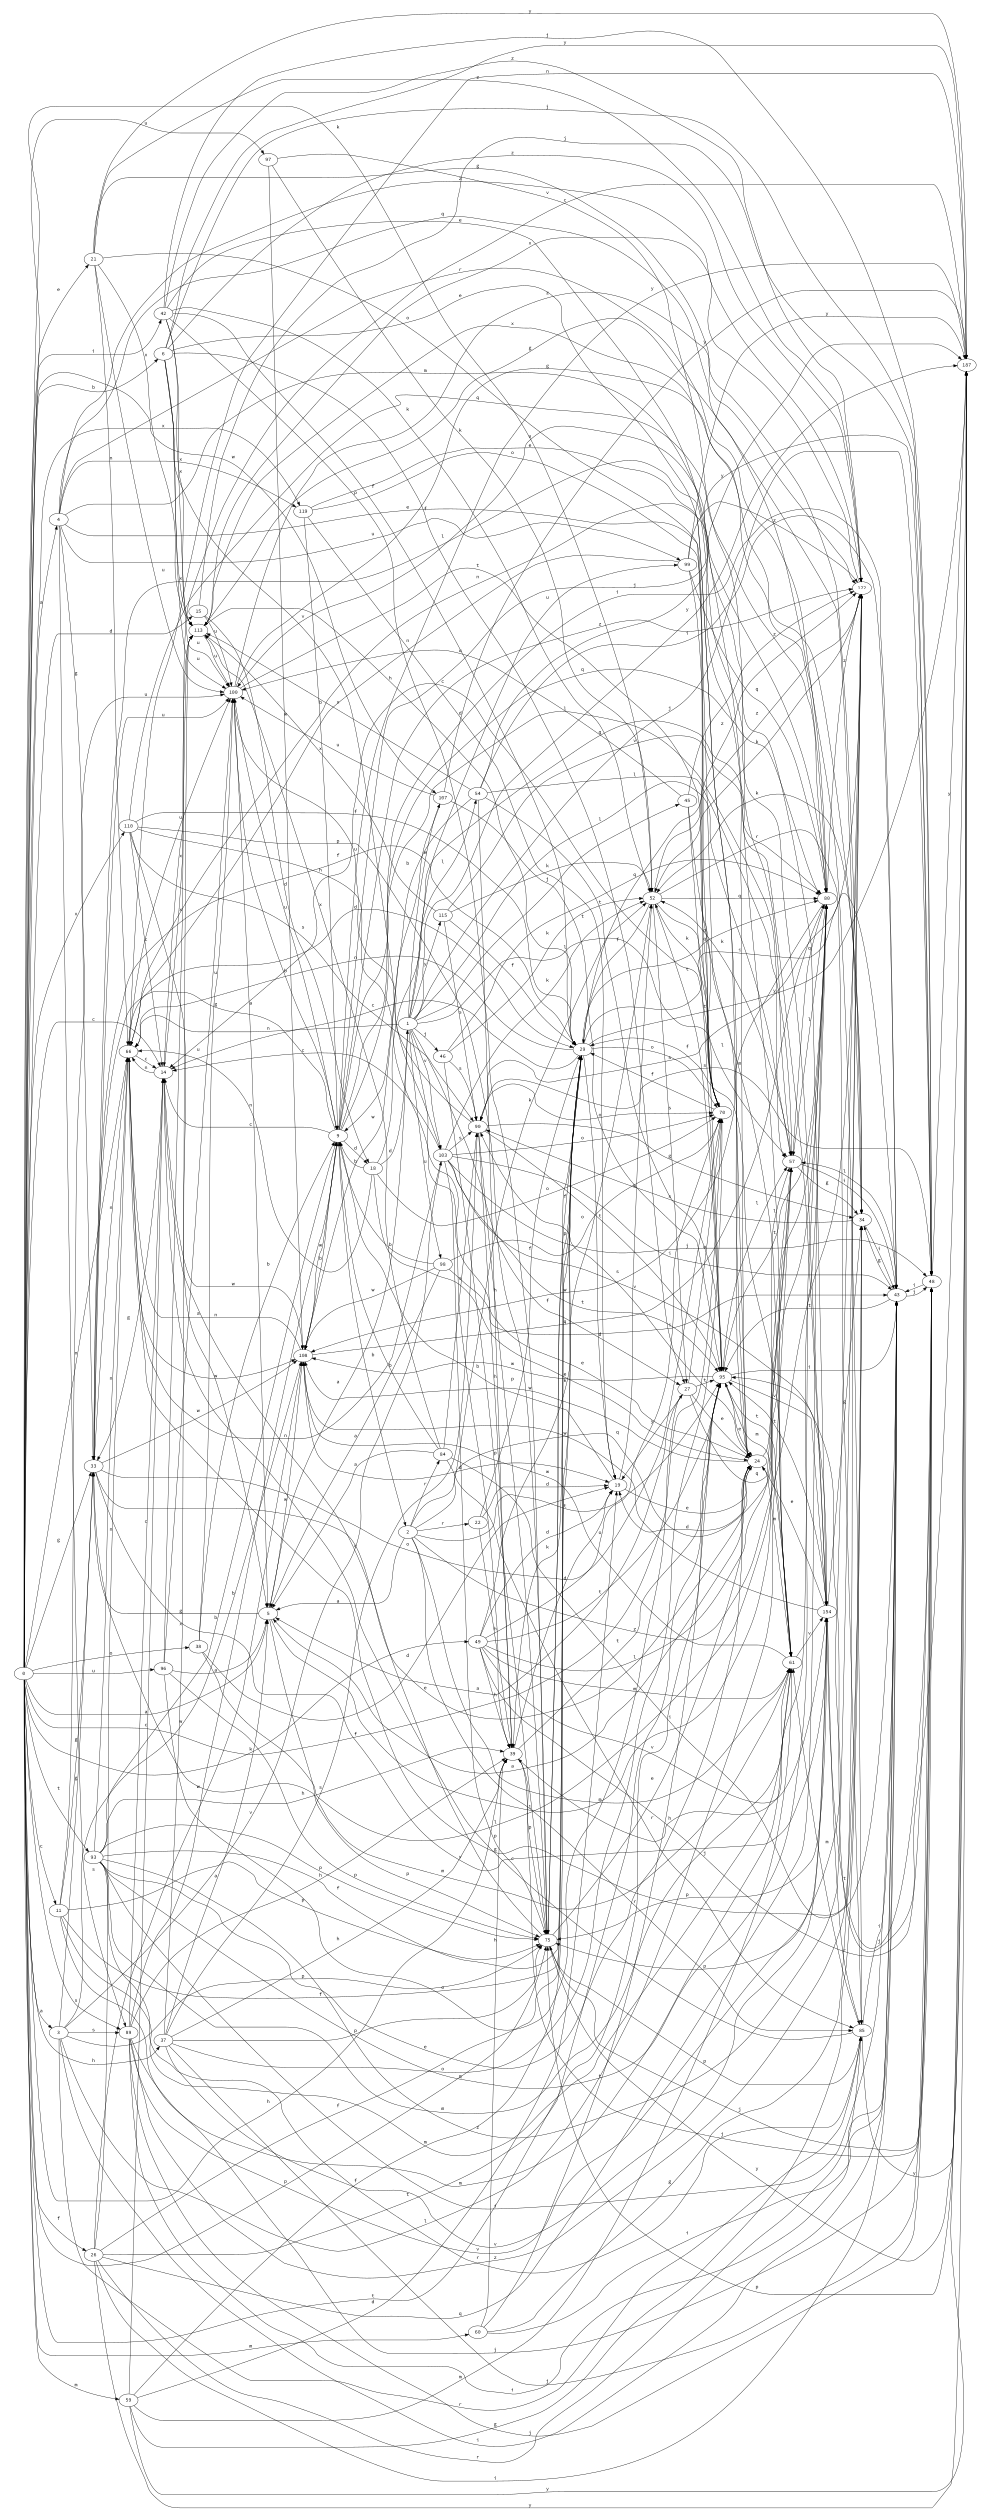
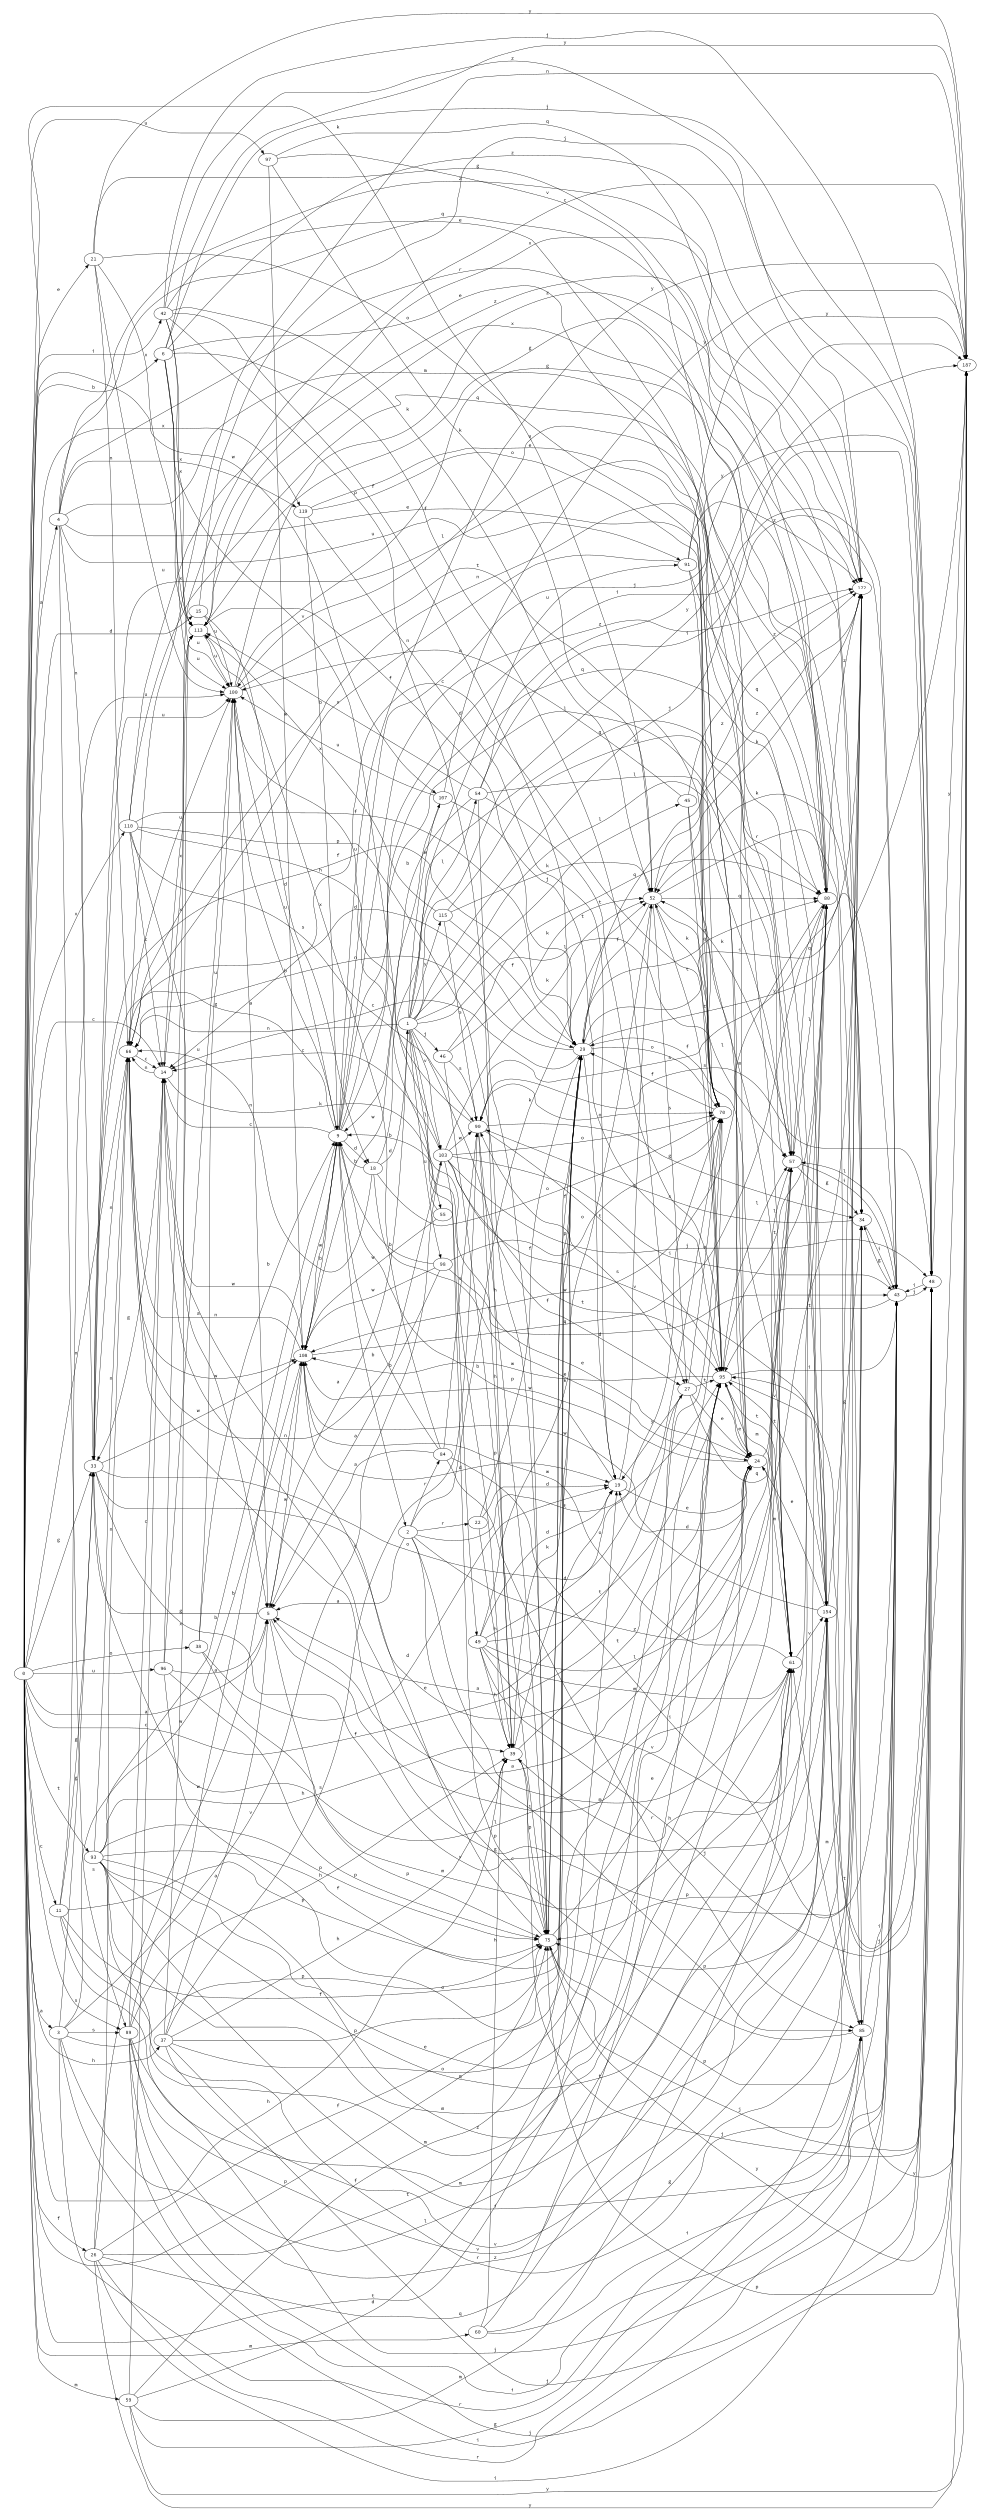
(582, 101) -> (435, 335)
(687, 565) -> (687, 565)
(76, 673) -> (76, 673)
(390, 678) -> (390, 678)
(460, 1138) -> (460, 1138)
none -> (443, 1215)
(753, 1503) -> (722, 335)
(235, 1759) -> (418, 1138)
